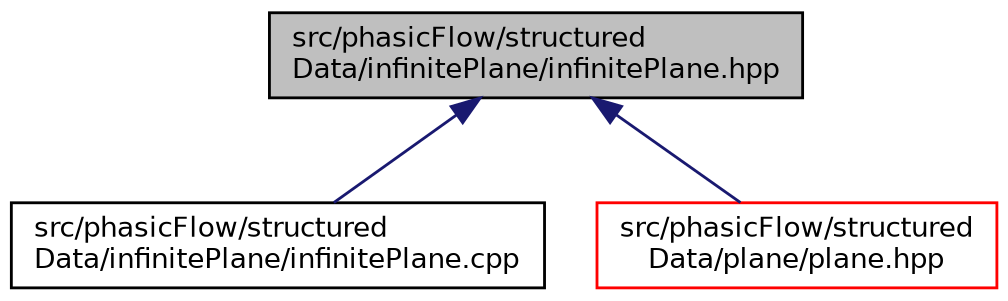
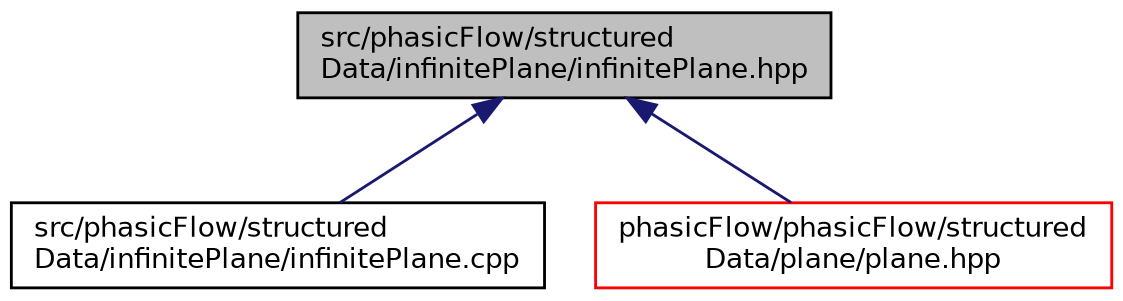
(797, 245) -> (854, 245)
